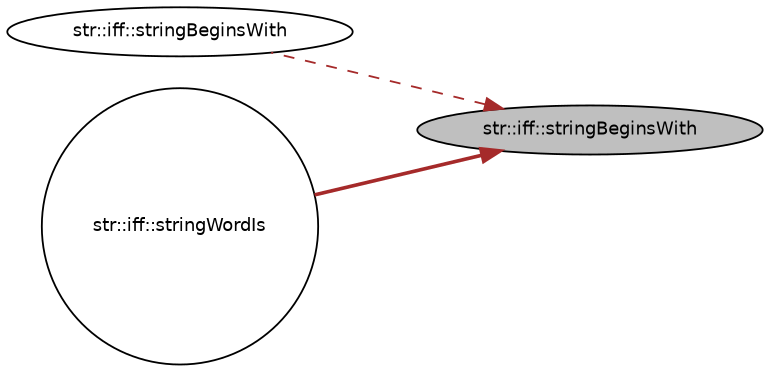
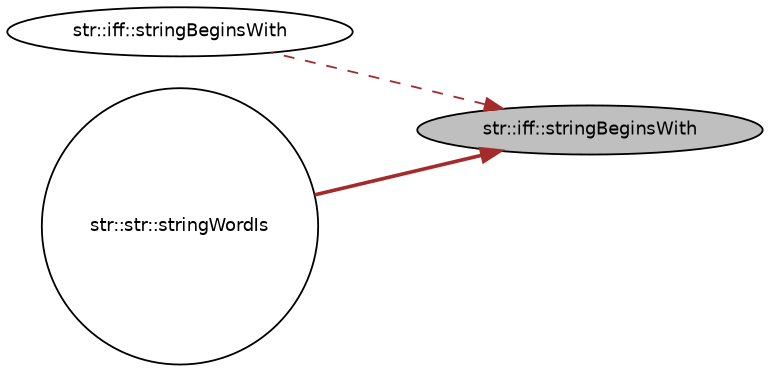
(180, 226) -> (180, 226)
